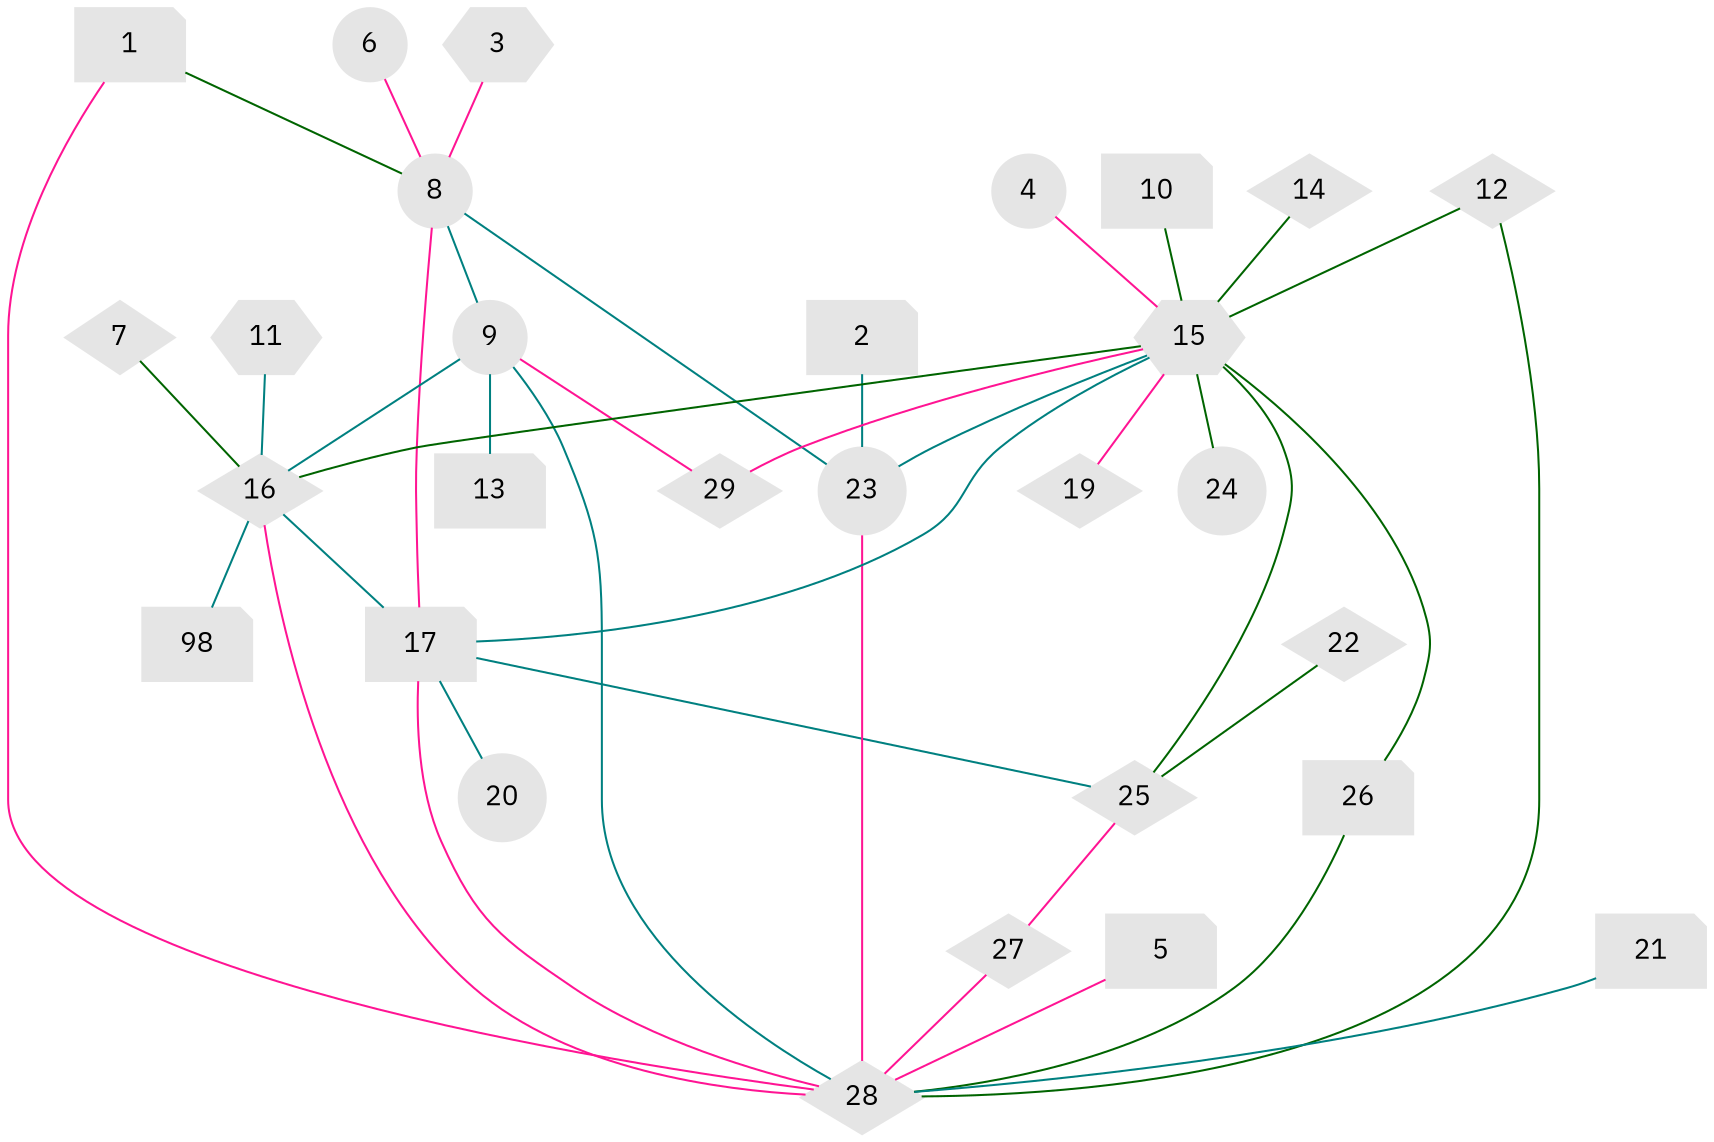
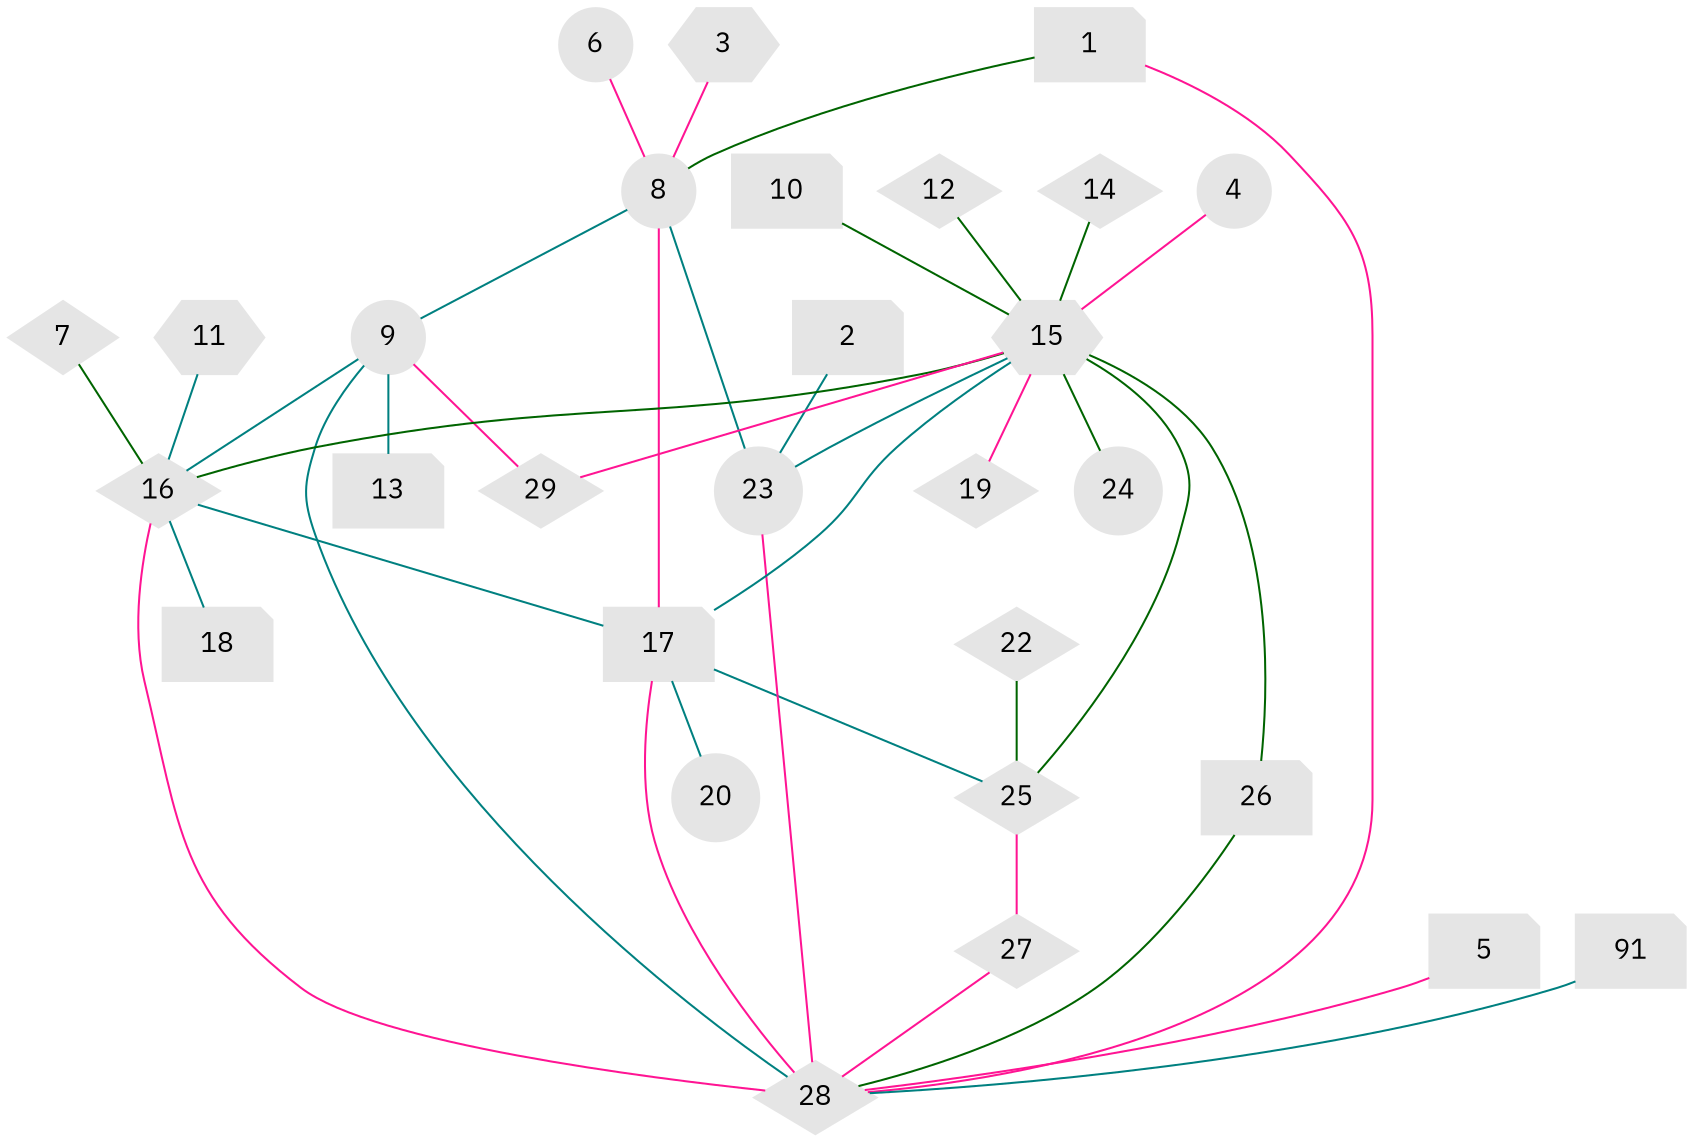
(197, 644) -> (218, 644)
(1521, 883) -> none
(1651, 951) -> (1631, 951)
